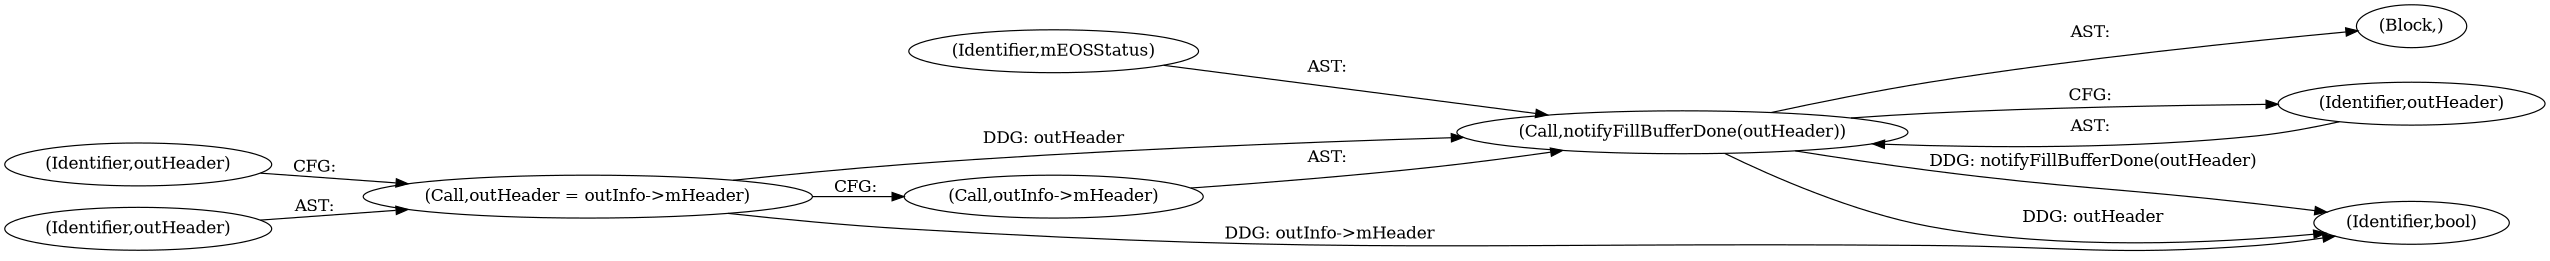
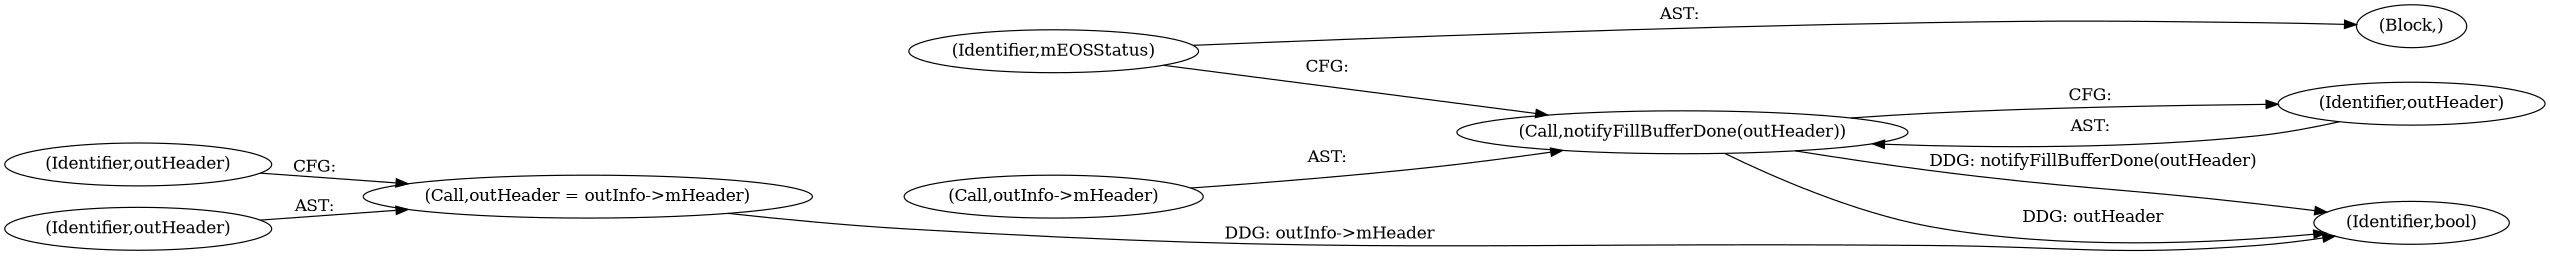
(2057, 64) -> (1768, 26)
(1330, 67) -> (1330, 67)
(1092, 153) -> none
(852, 197) -> none
